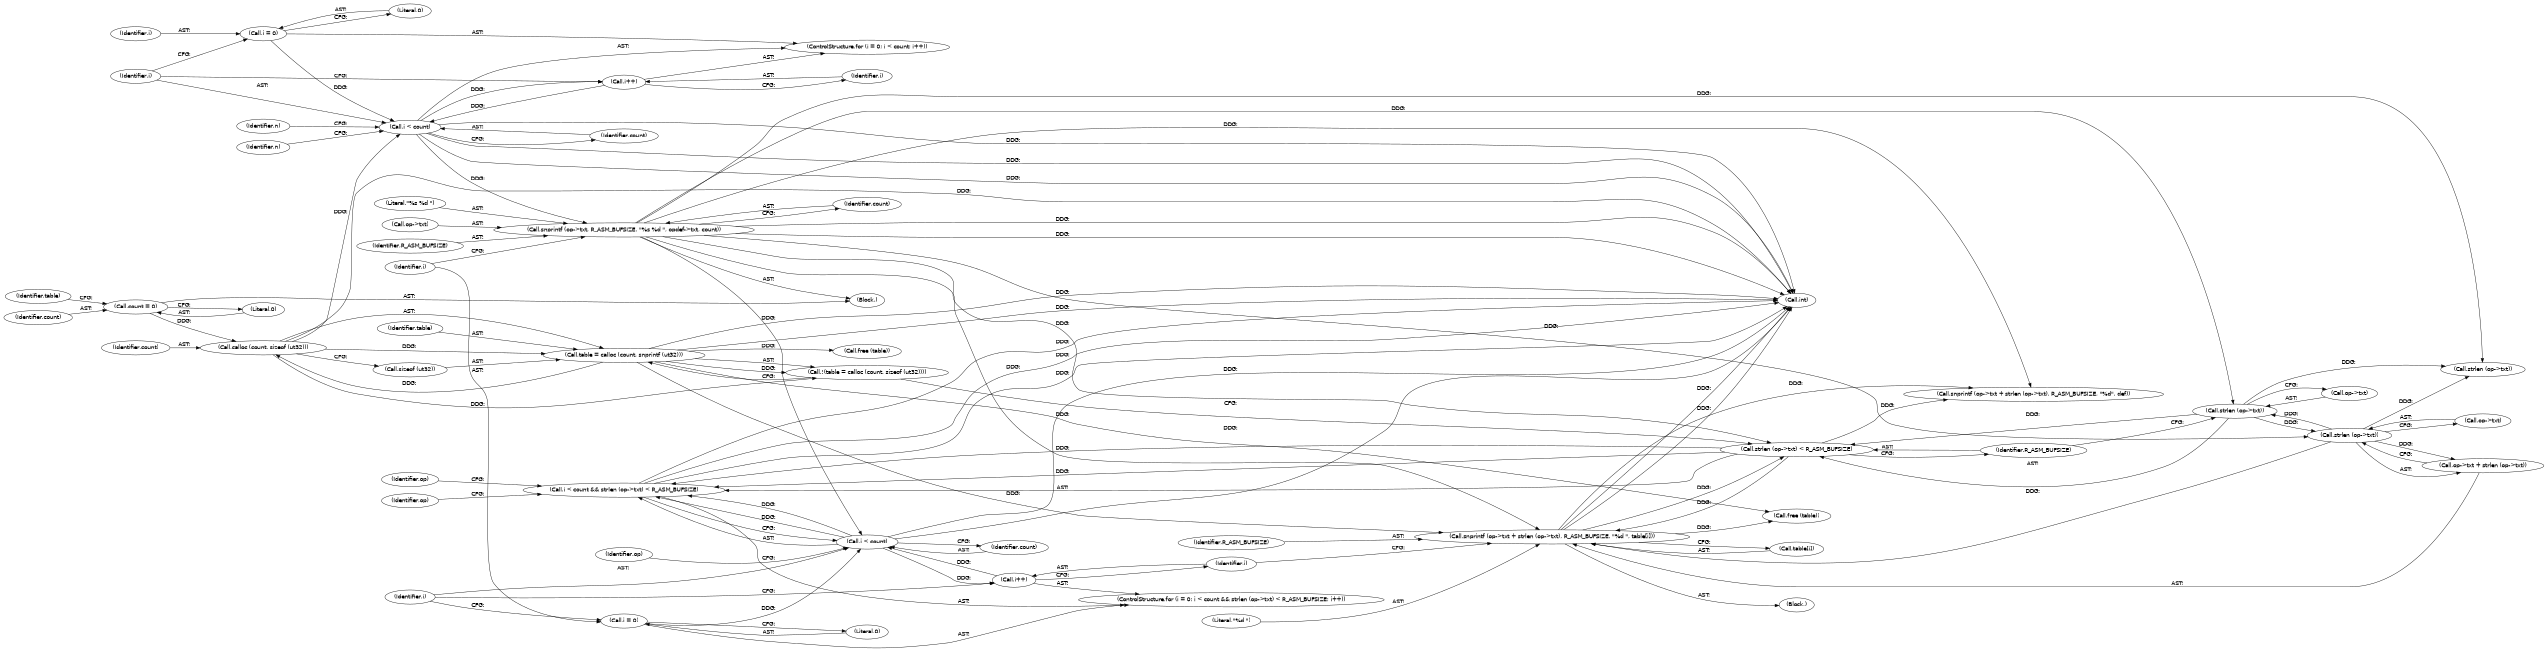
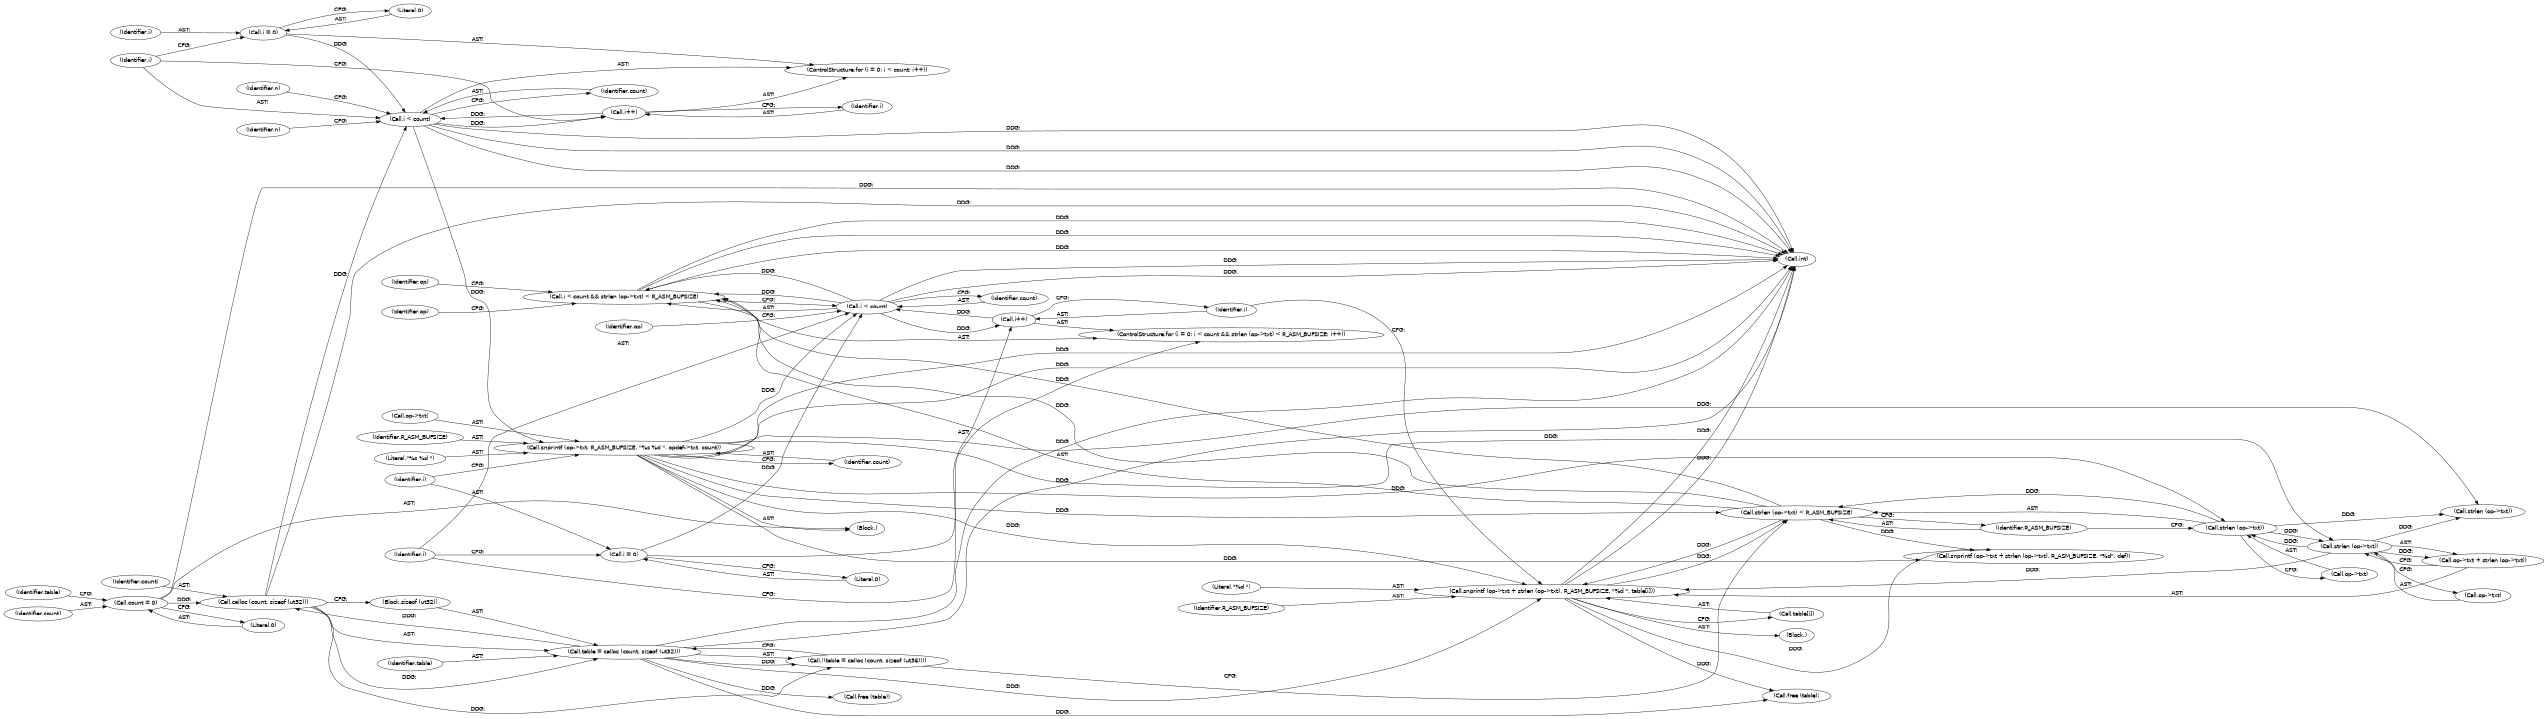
none -> (818, 188)
(624, 355) -> (624, 652)
(410, 370) -> (410, 603)
(867, 373) -> (867, 661)
